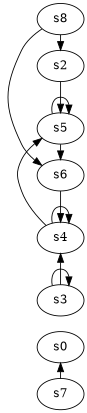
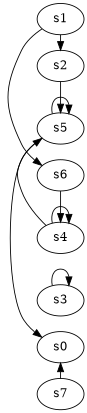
(61, 19) -> (61, 19)
(61, 148) -> (10, 233)
(61, 275) -> none
